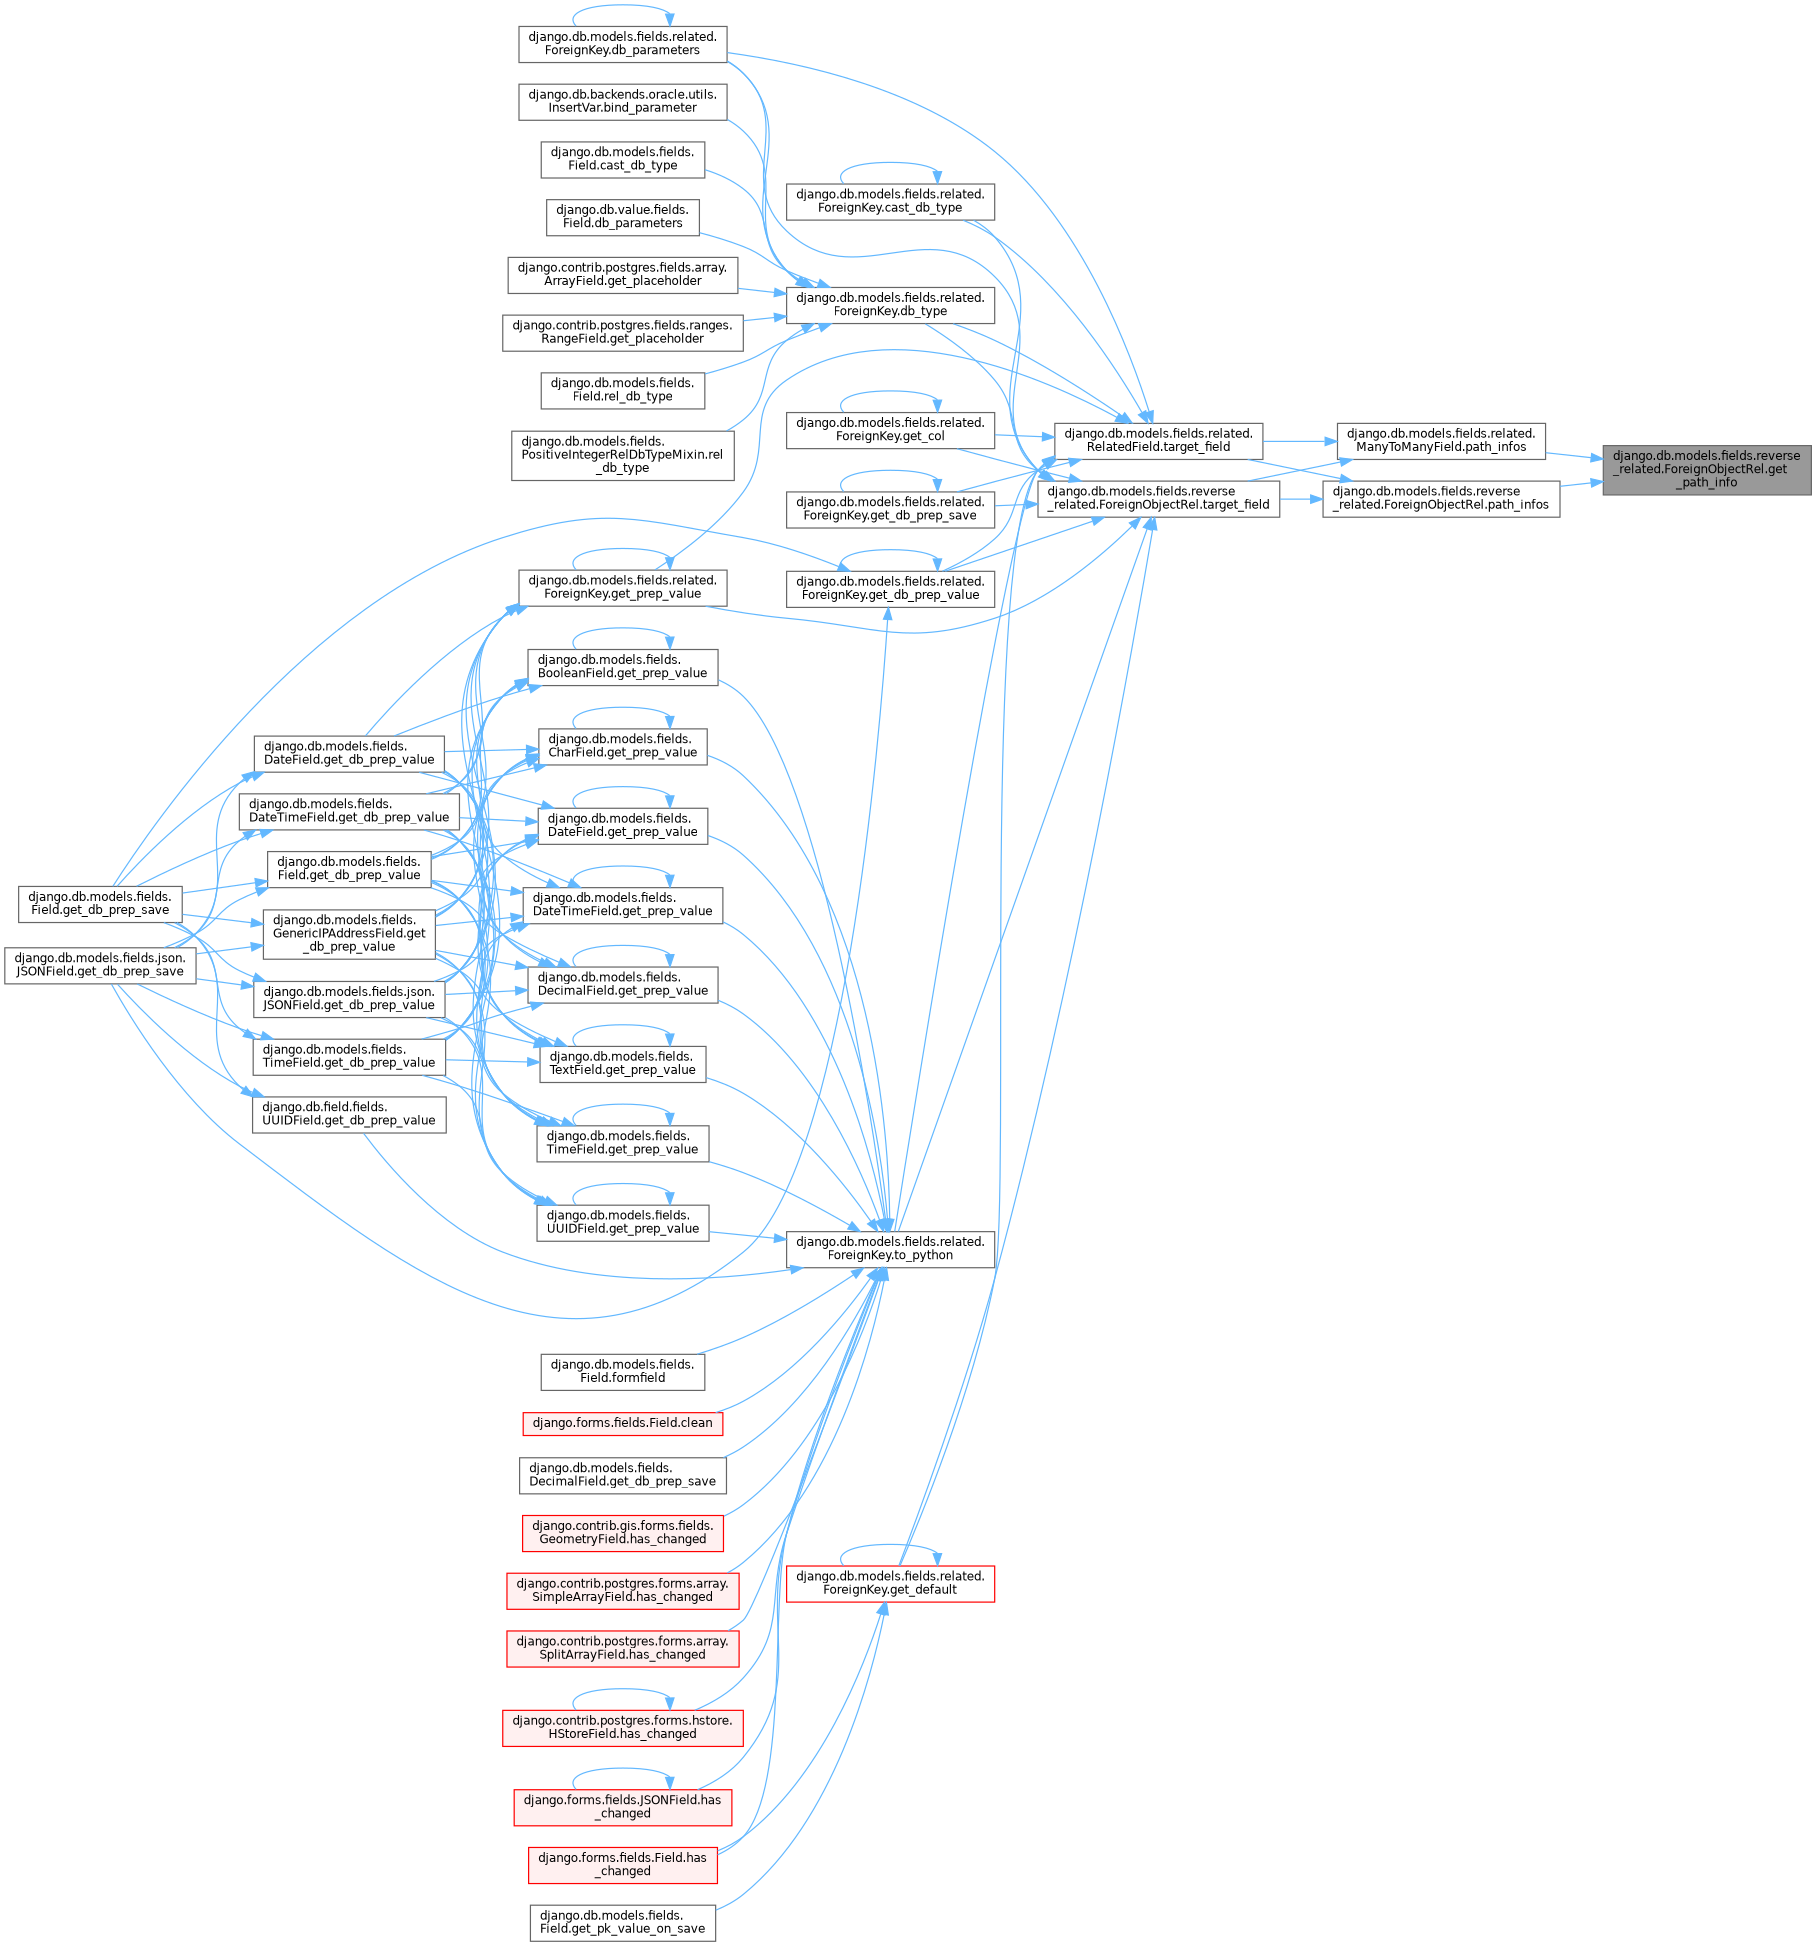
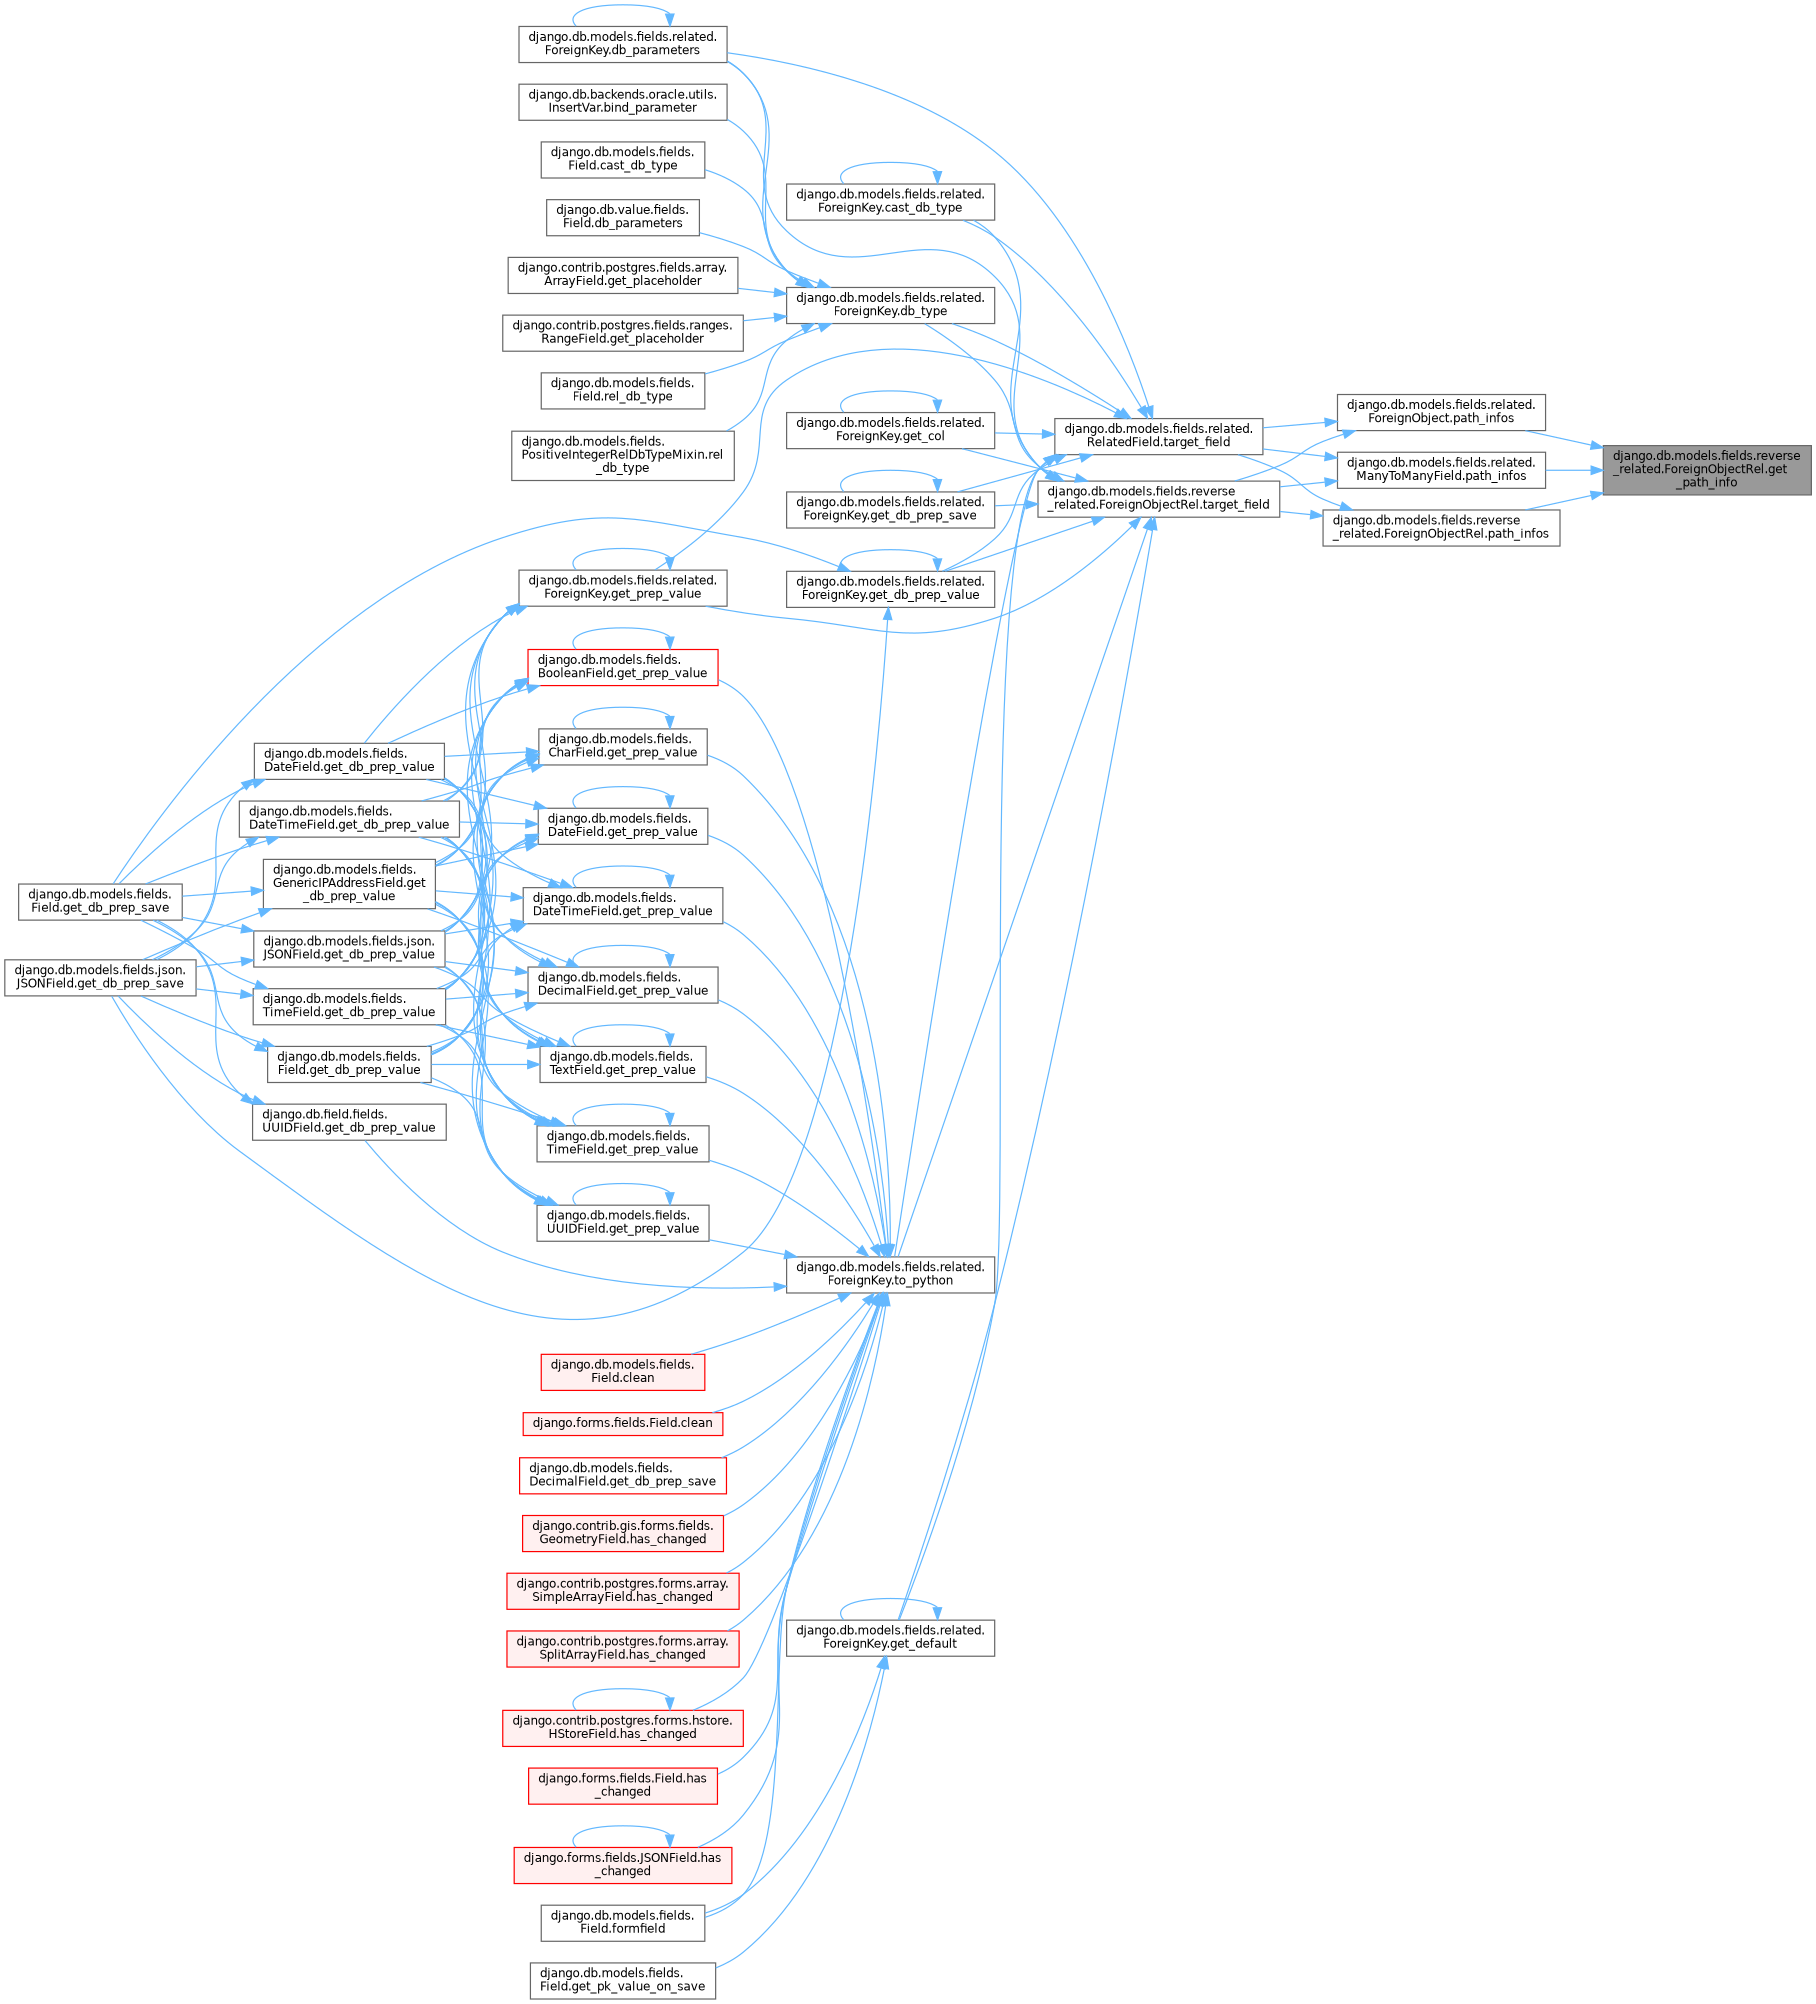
none -> (1442, 413)
(623, 668) -> (623, 668)
(483, 741) -> none
none -> (623, 1372)
(623, 1476) -> (623, 1476)
(891, 1584) -> (891, 1638)
(820, 1748) -> (818, 1810)
